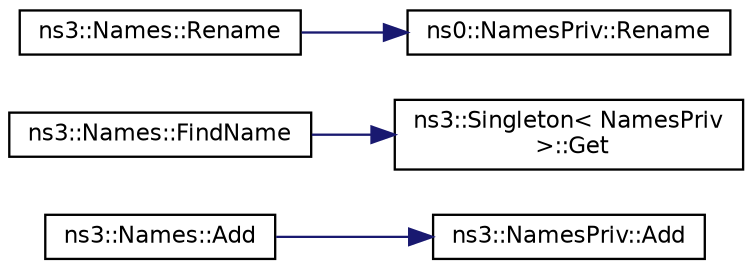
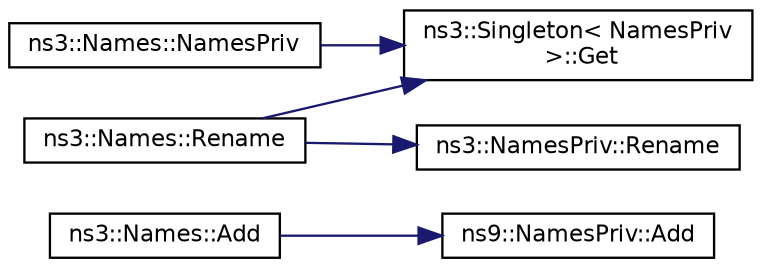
(569, 33) -> (578, 147)
none -> (332, 102)
(160, 135) -> (165, 45)
(569, 237) -> (578, 236)
